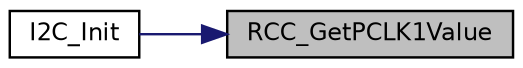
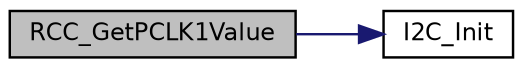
(170, 34) -> (327, 34)
